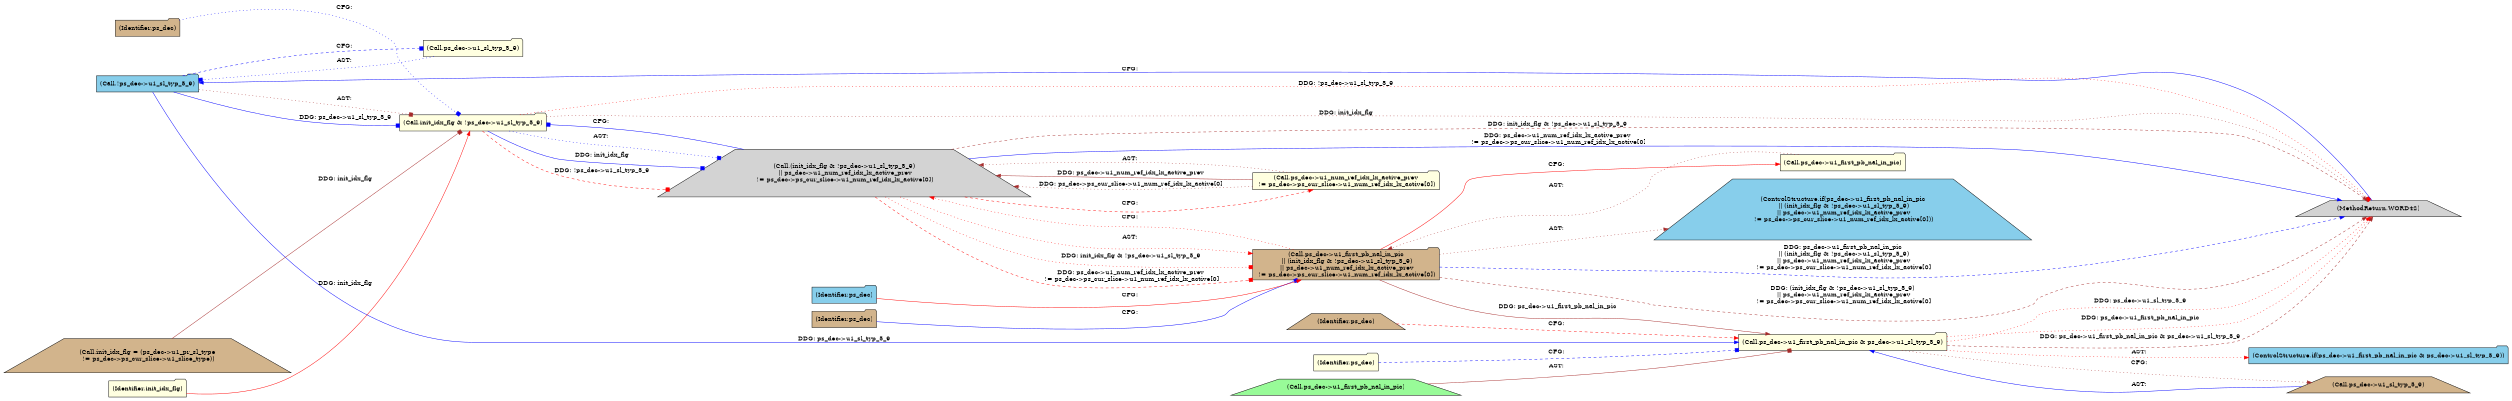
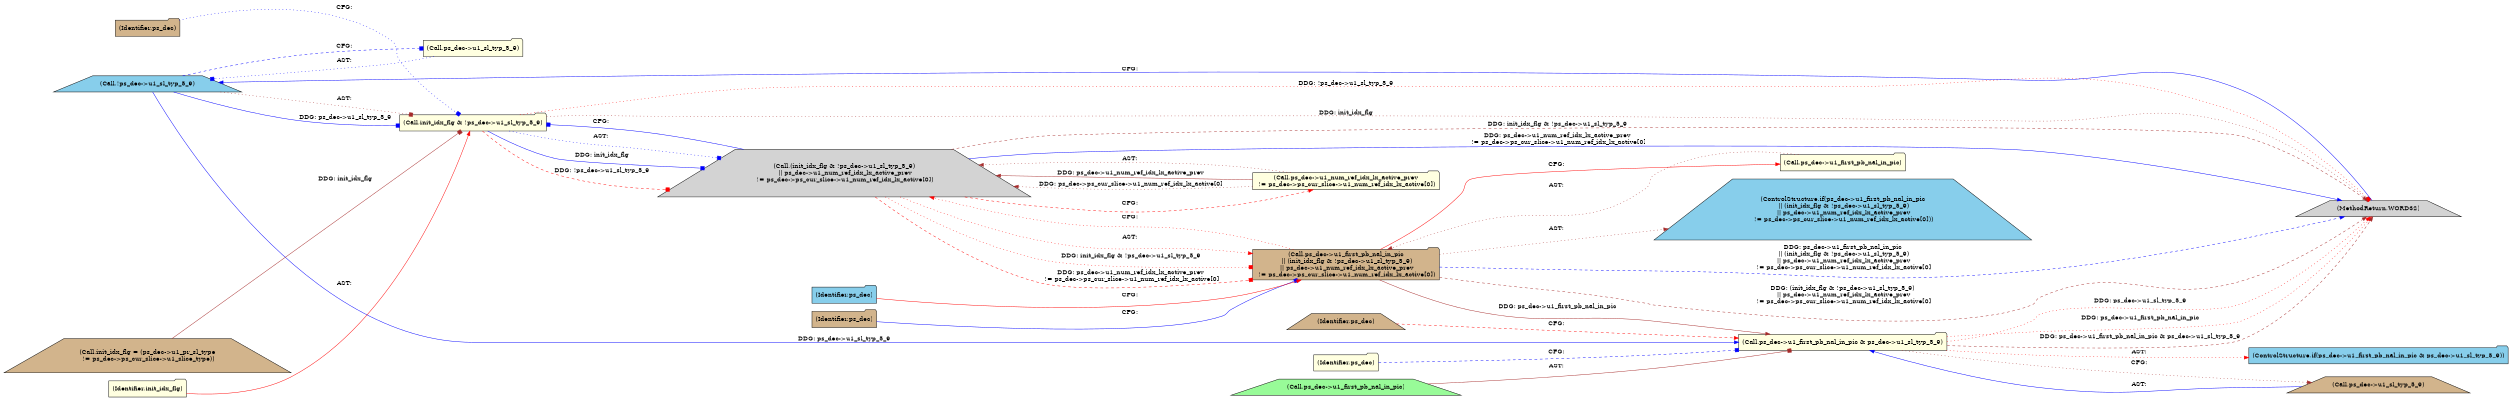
(148, 84) -> (148, 84)
(2378, 209) -> (2378, 209)
(345, 283) -> (345, 283)
